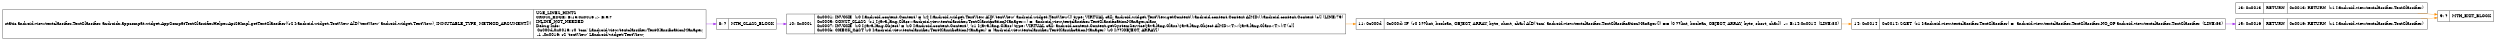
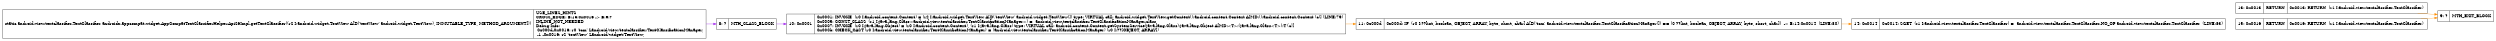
(2229, 24) -> none
